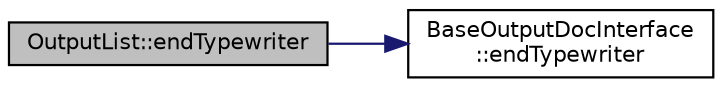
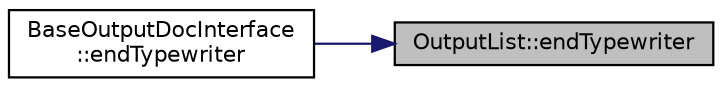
(357, 44) -> (343, 44)
